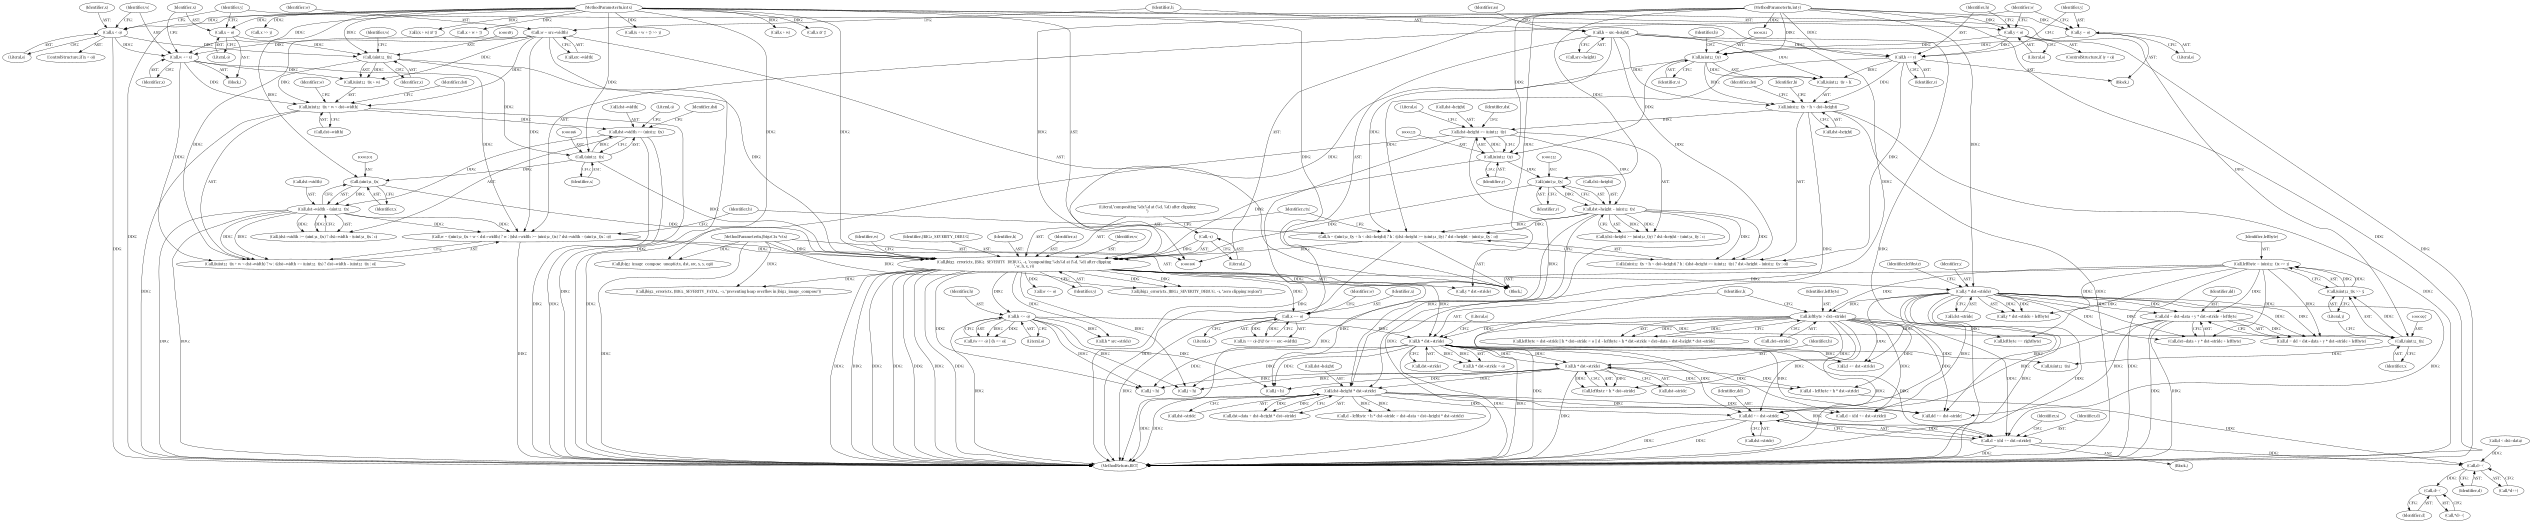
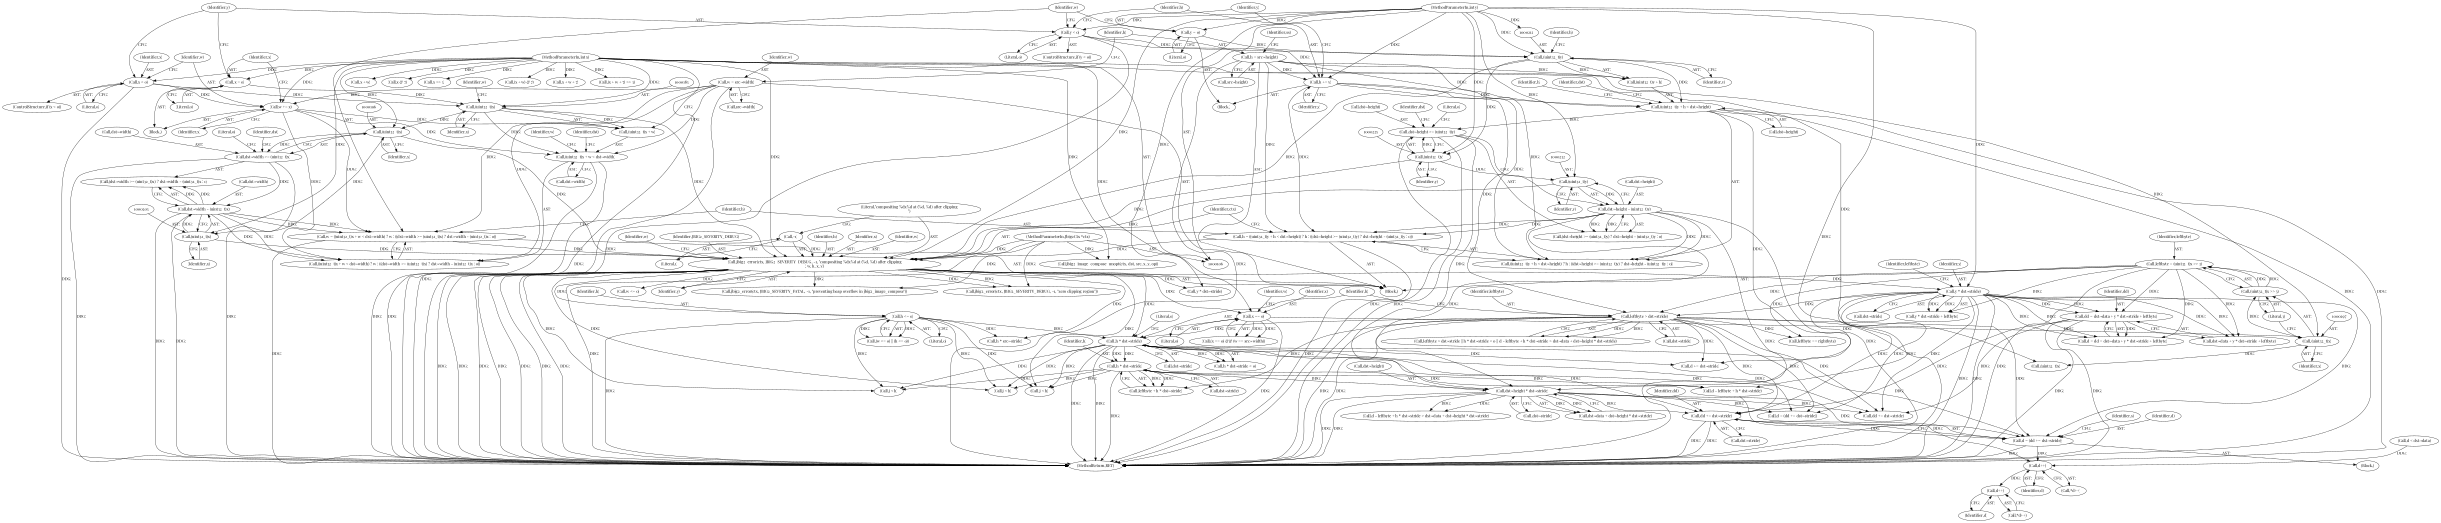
(487, 58) -> (689, 107)
(1869, 67) -> (1489, 183)
(478, 118) -> none
(1625, 170) -> (1505, 170)
